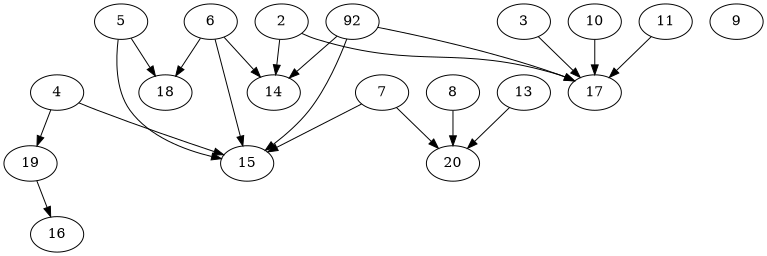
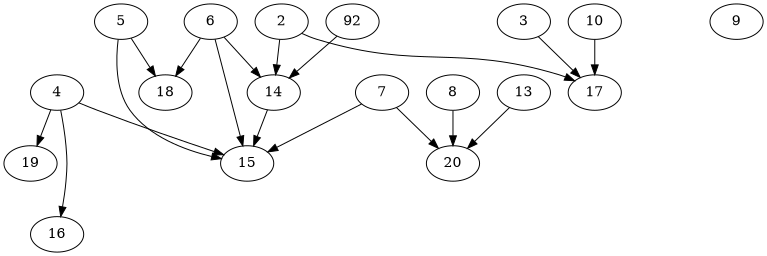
(666, 22) -> none
(472, 49) -> none
(318, 98) -> (262, 123)
(42, 194) -> (67, 158)
